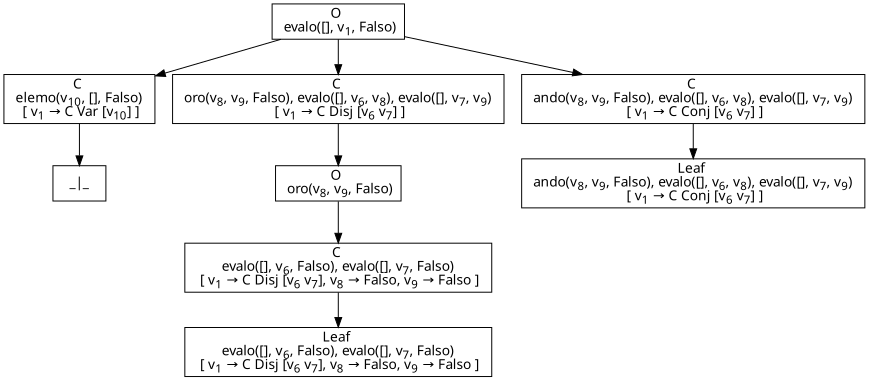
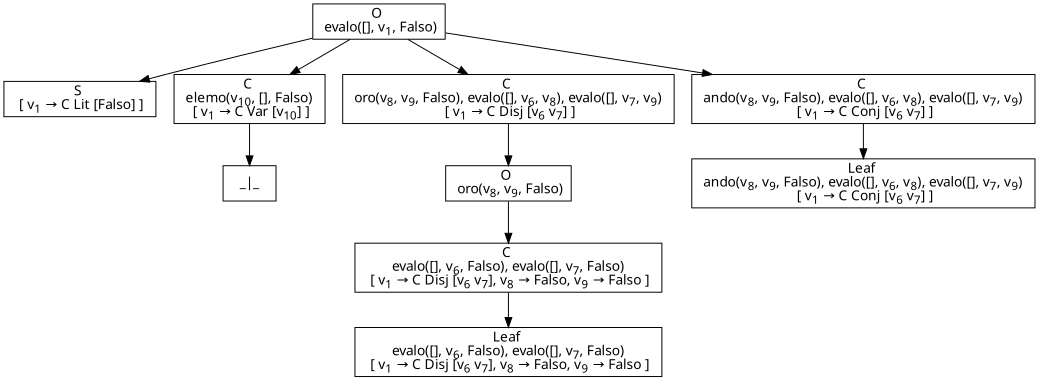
none -> (80, 99)
